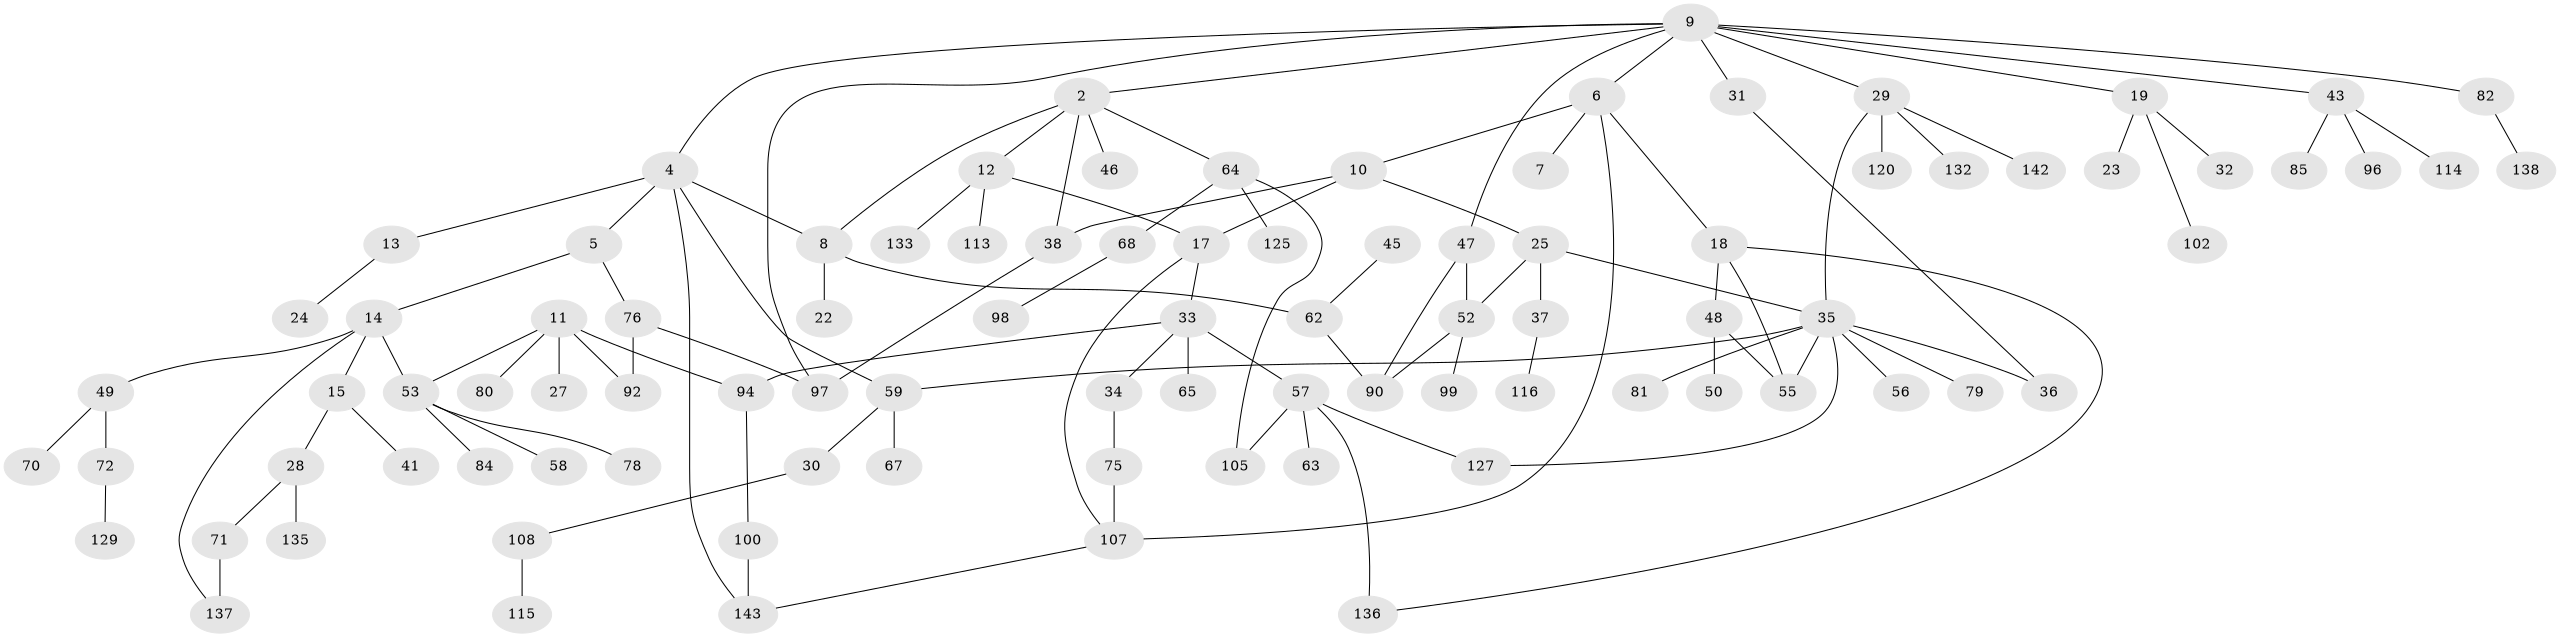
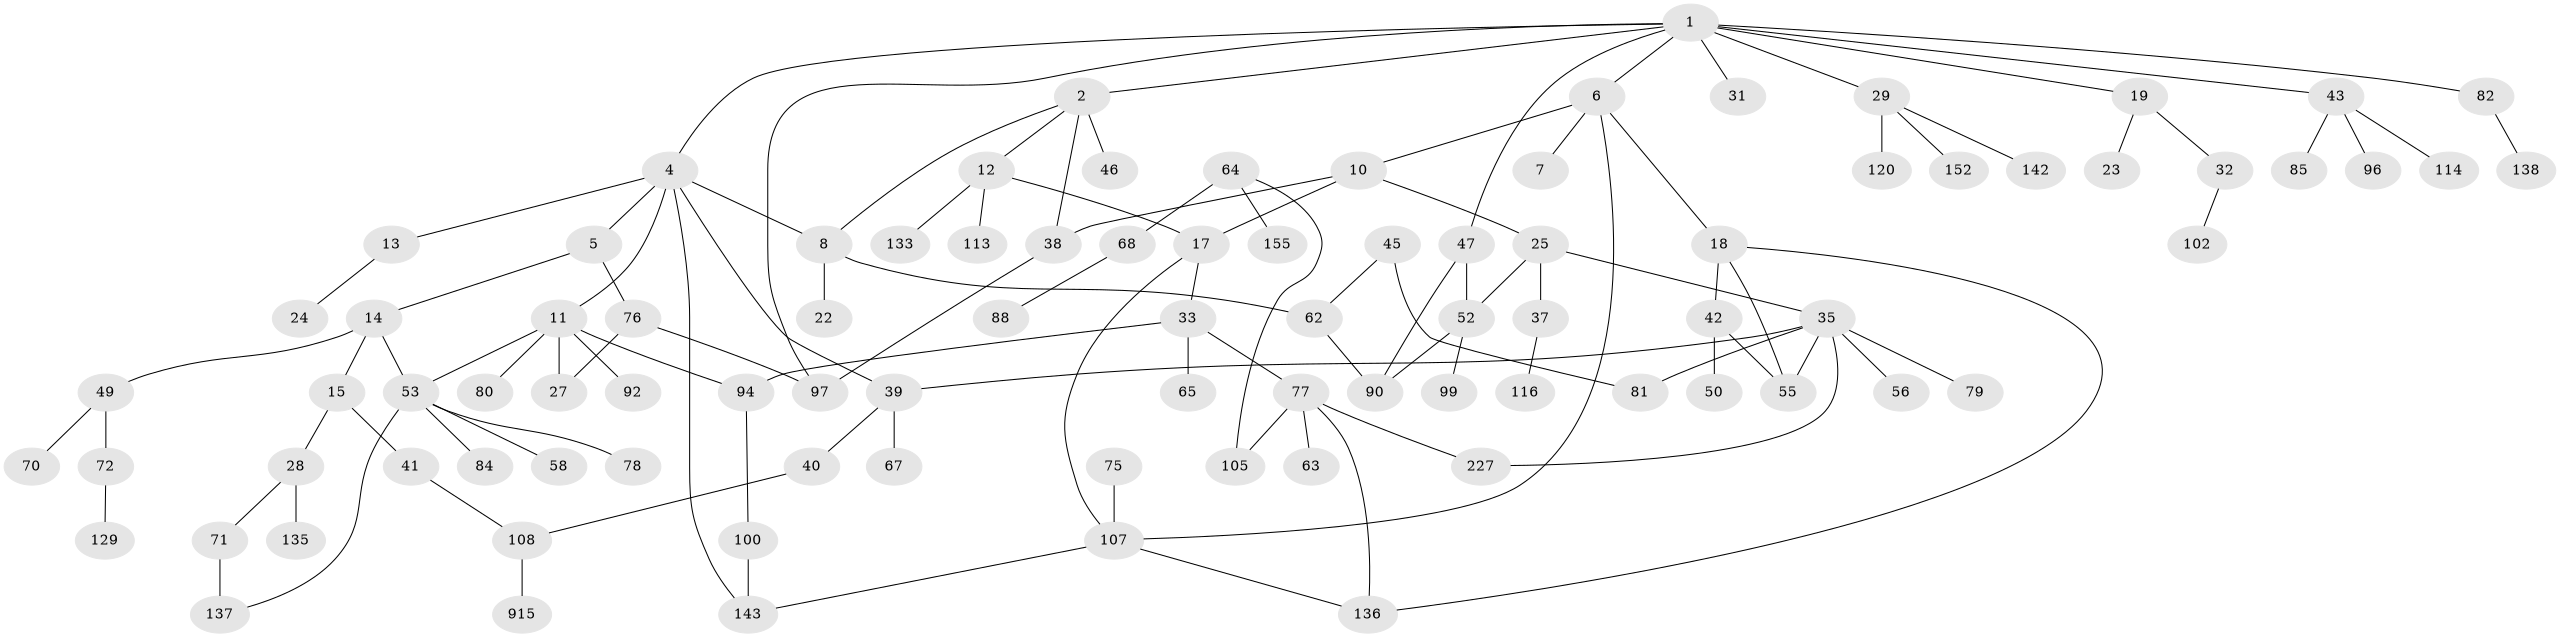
(1691, 23) -> (1691, 23)
(1157, 134) -> none
(2169, 170) -> (2211, 207)
(1959, 171) -> (1959, 171)
(1830, 202) -> none
(1278, 245) -> (1278, 245)
none -> (635, 257)
(1001, 319) -> (1001, 319)
(1714, 319) -> (1714, 319)
none -> (1481, 353)
(633, 358) -> (601, 351)
(894, 393) -> (894, 393)
(1114, 393) -> none
(1301, 393) -> (1301, 393)
(2049, 393) -> none
(227, 446) -> (352, 532)
(812, 467) -> (812, 467)
(1481, 467) -> (1481, 467)
none -> (466, 503)
none -> (1241, 578)
(522, 615) -> (522, 615)
